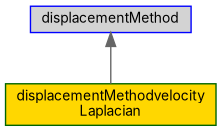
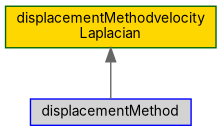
(111, 65) -> (111, 80)
